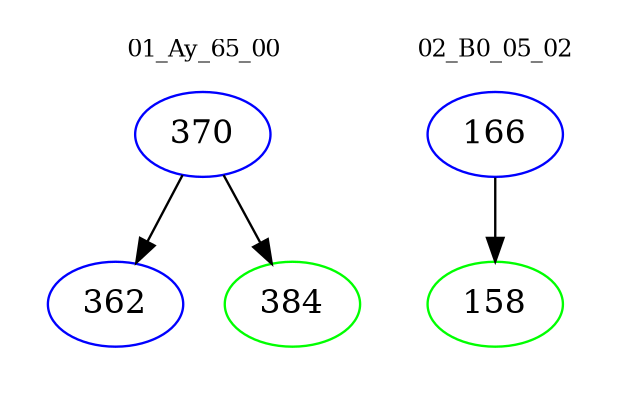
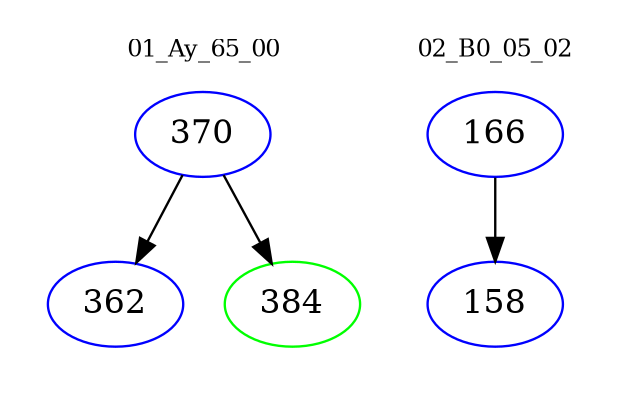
(495, 304) -> (495, 304)
